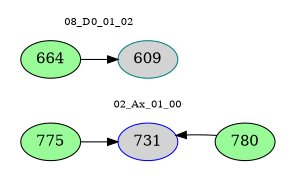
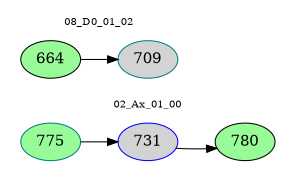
(148, 59) -> (148, 59)
(202, 135) -> (191, 149)
(51, 142) -> (51, 142)
